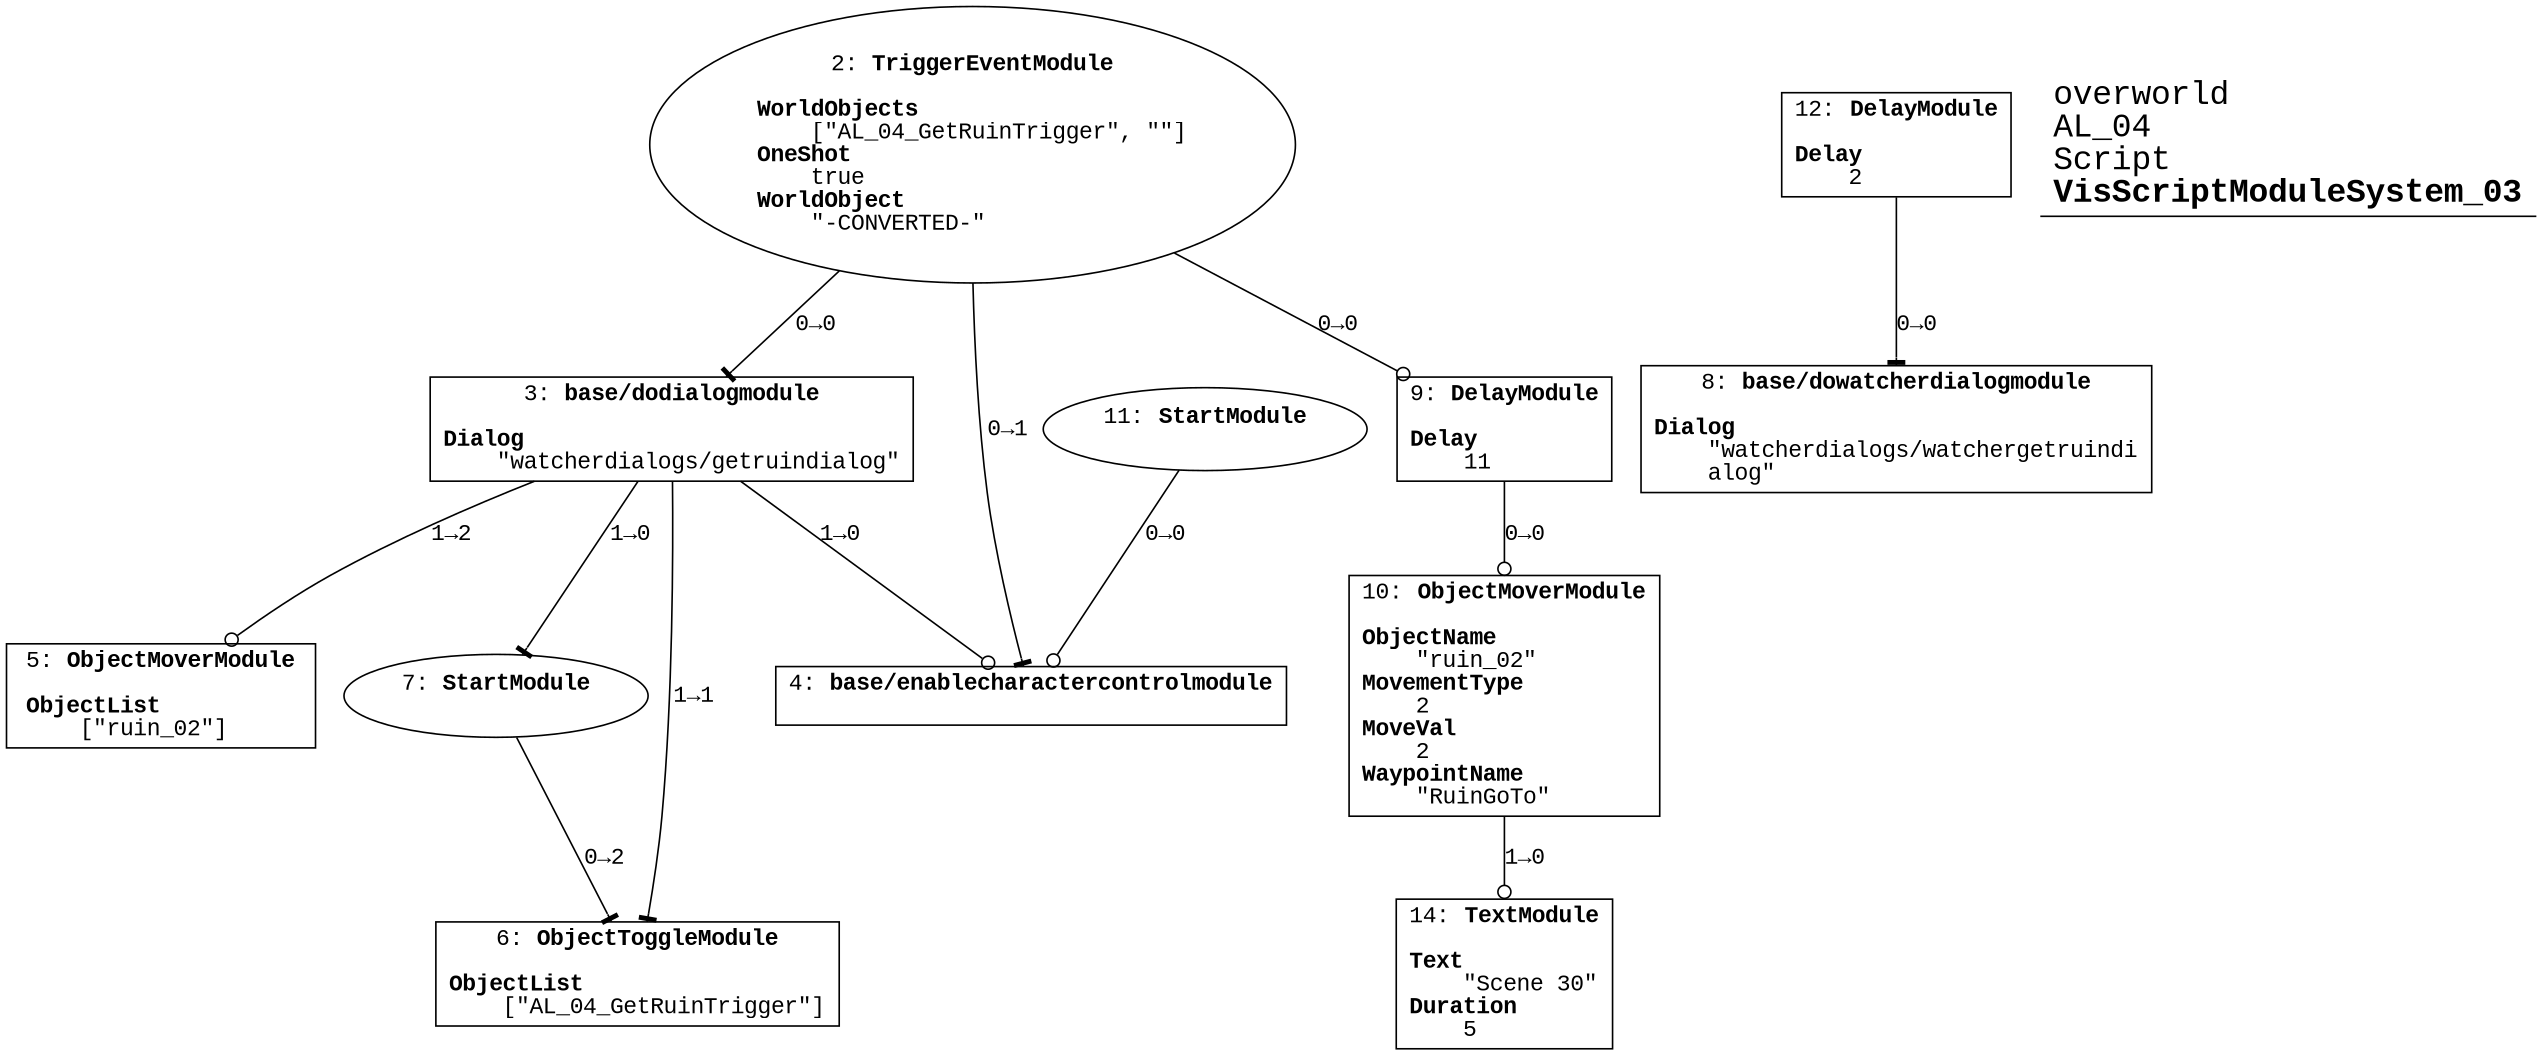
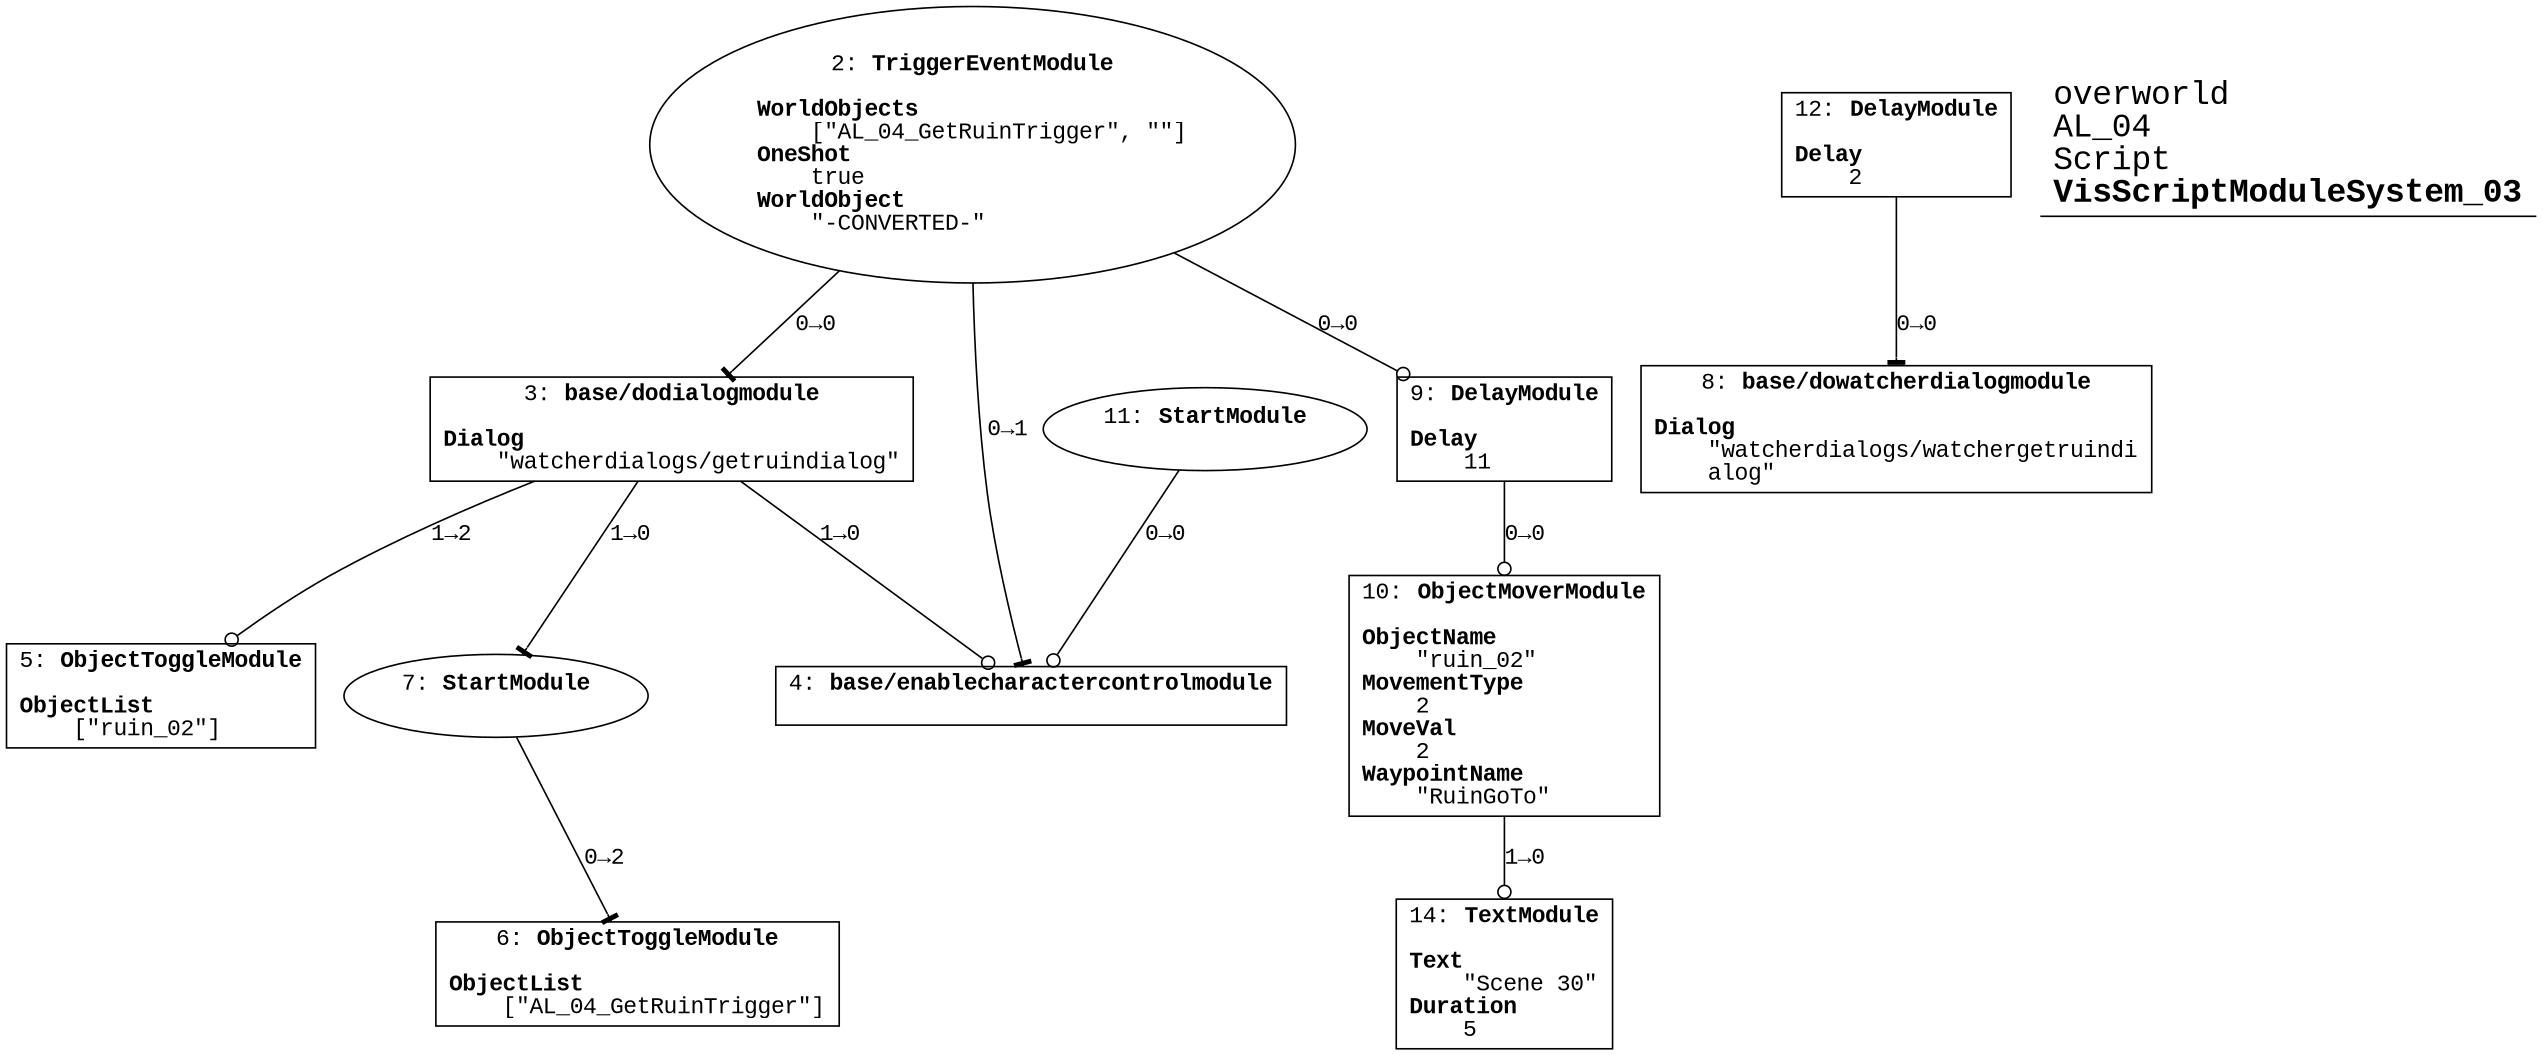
(181, 660) -> (181, 660)
(669, 698) -> none
